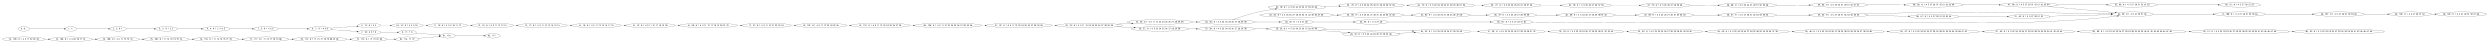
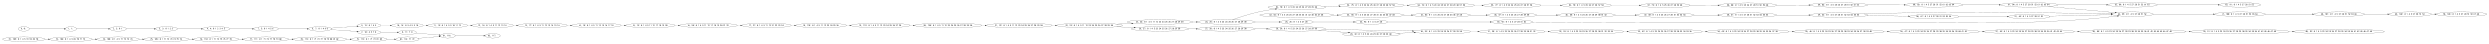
(407, 25) -> (407, 25)
(24, 39) -> (24, 39)
